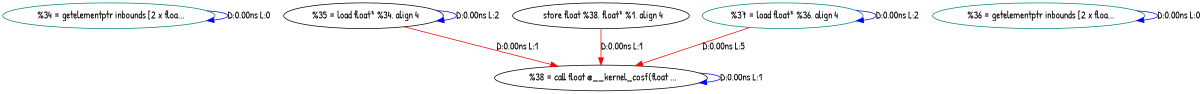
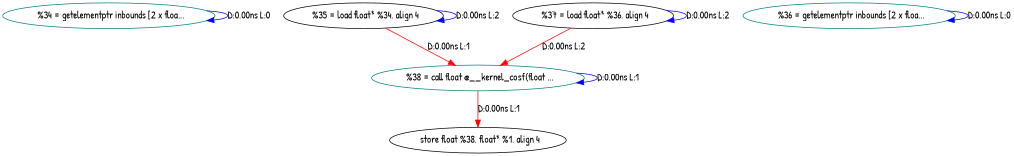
(783, 16) -> (593, 16)
(601, 43) -> (478, 105)
(724, 47) -> (564, 47)
(601, 78) -> (478, 78)
